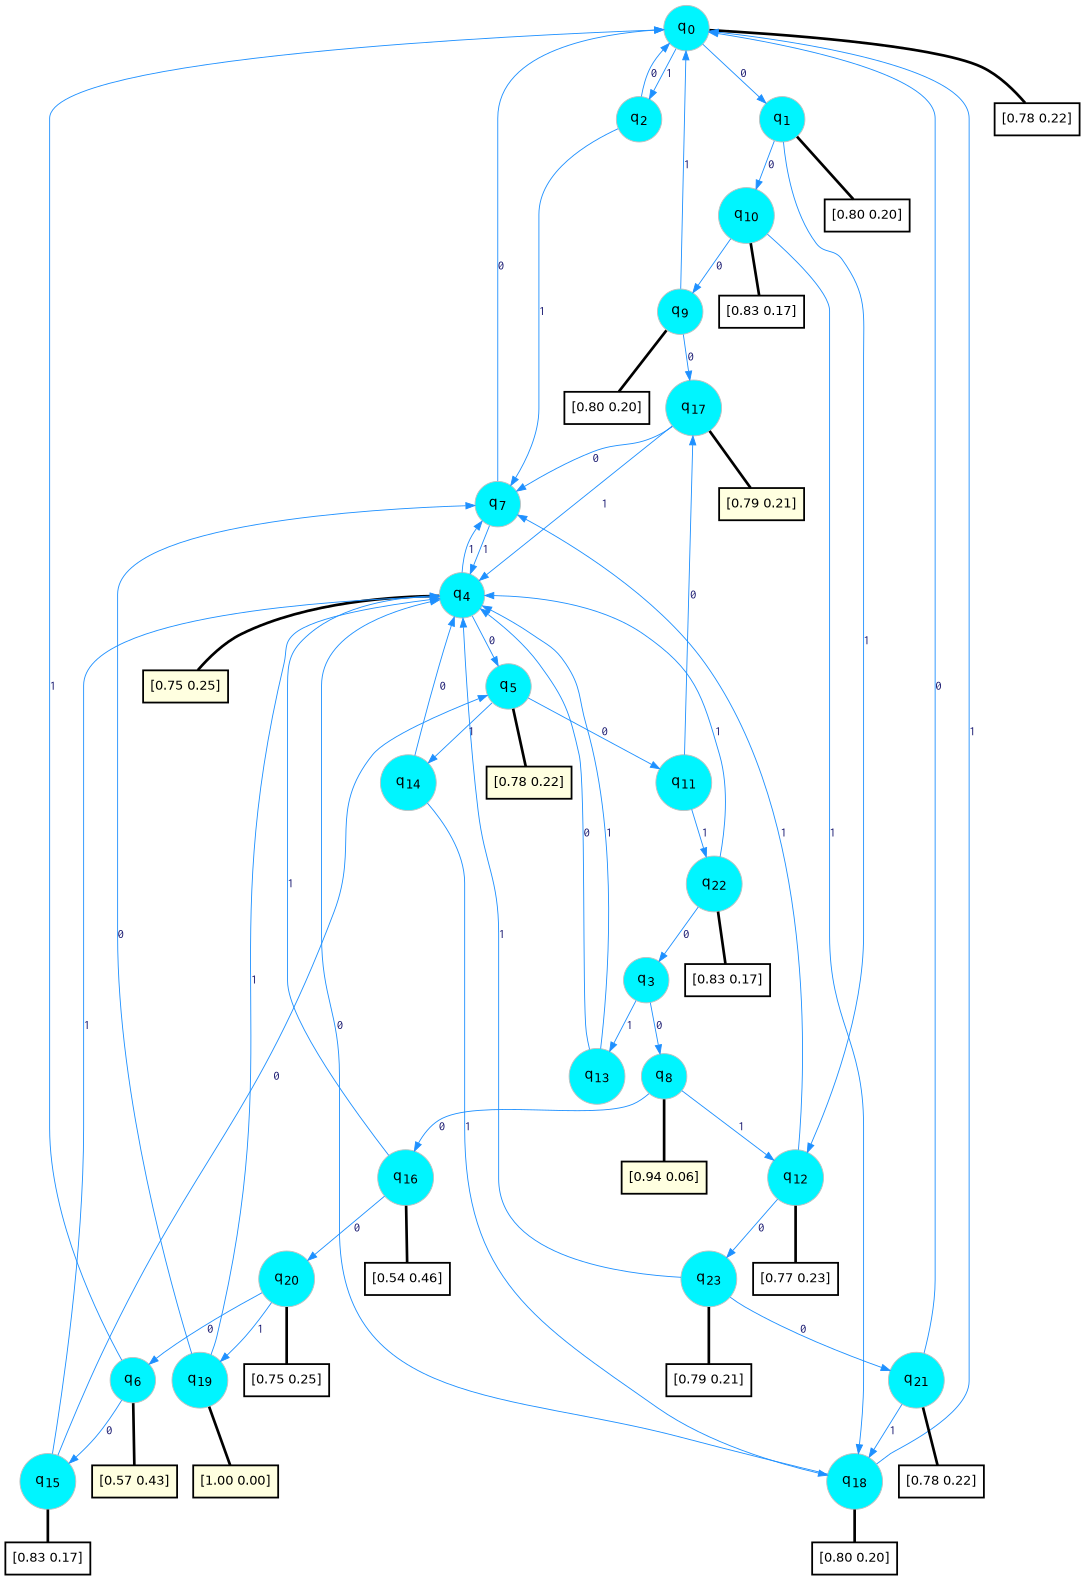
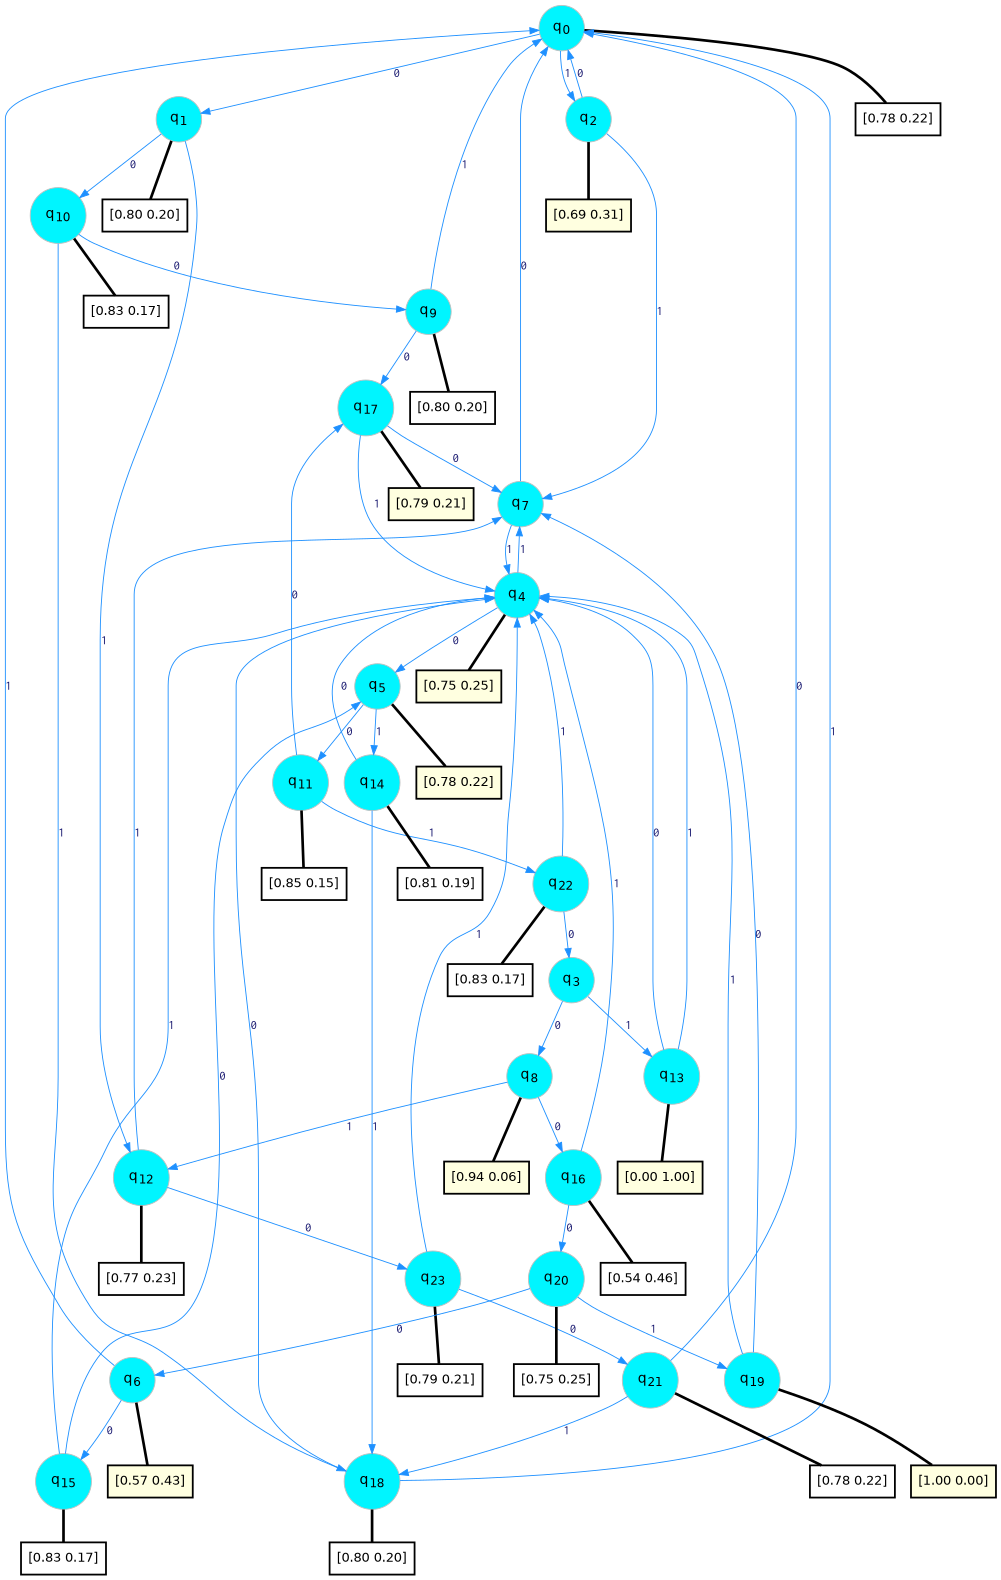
none -> (589, 215)
none -> (304, 884)
none -> (440, 884)
none -> (660, 1178)
